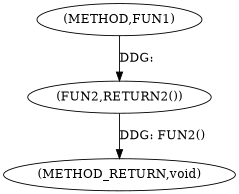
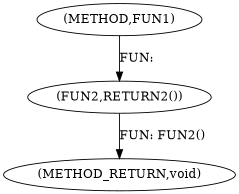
(139, 58) -> (139, 58)
(163, 136) -> (163, 136)
